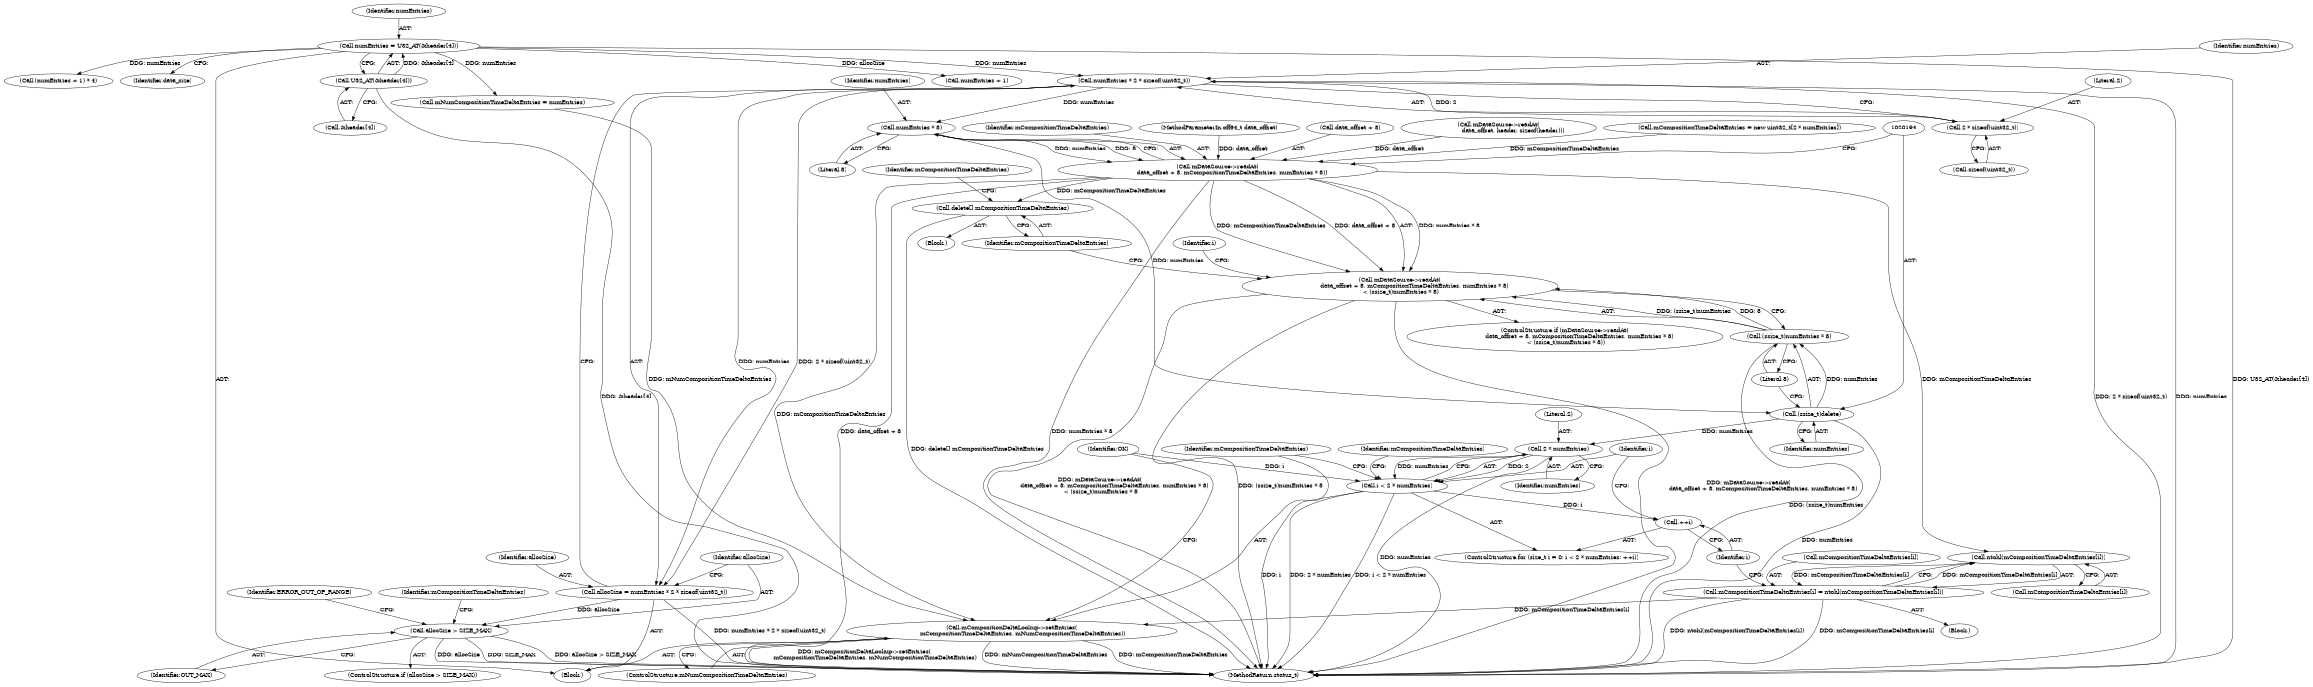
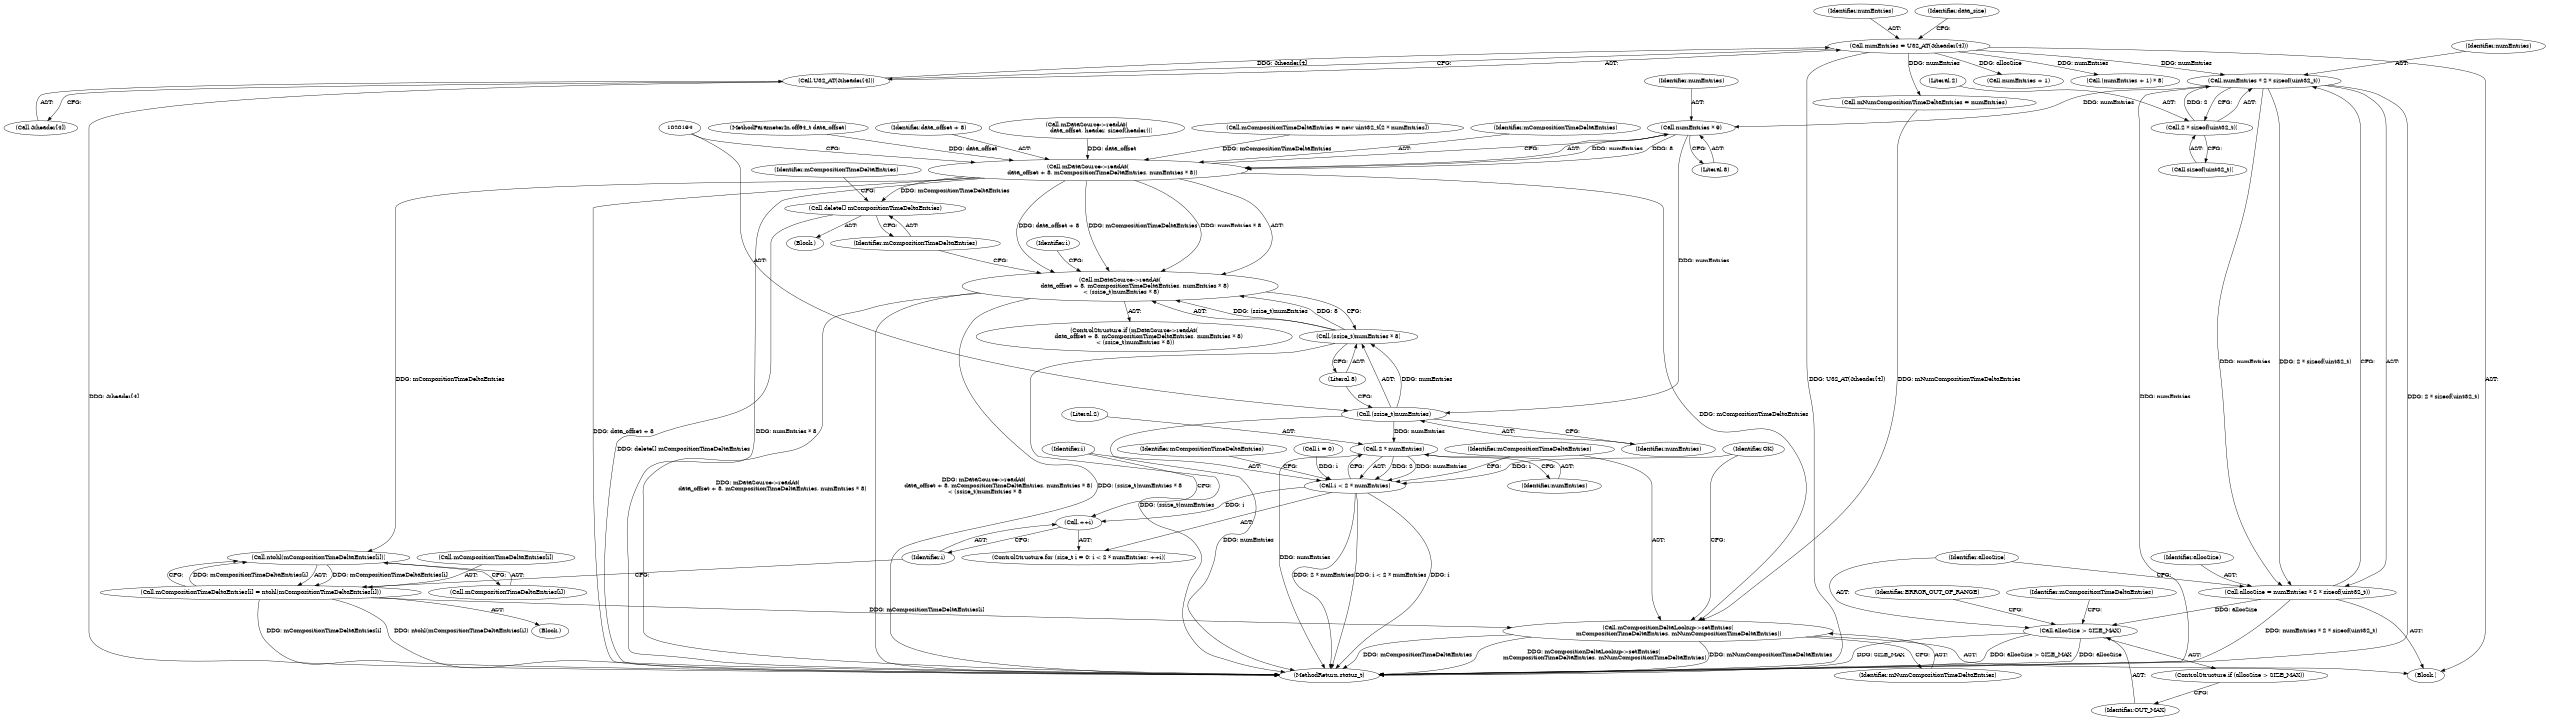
(216, 56) -> (1935, 27)
(59, 81) -> (2125, 81)
(911, 128) -> (1691, 128)
(1350, 128) -> (929, 128)
(1812, 414) -> (1394, 414)
none -> (1318, 449)
(317, 653) -> (2189, 693)
(707, 676) -> (1928, 676)
